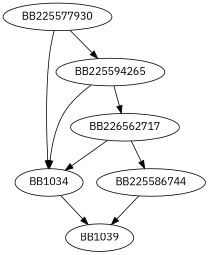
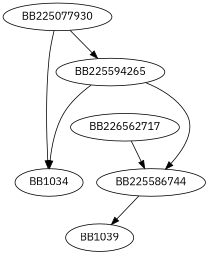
(58, 17) -> (58, 17)
(117, 96) -> (187, 115)
(90, 153) -> none
(72, 207) -> none
